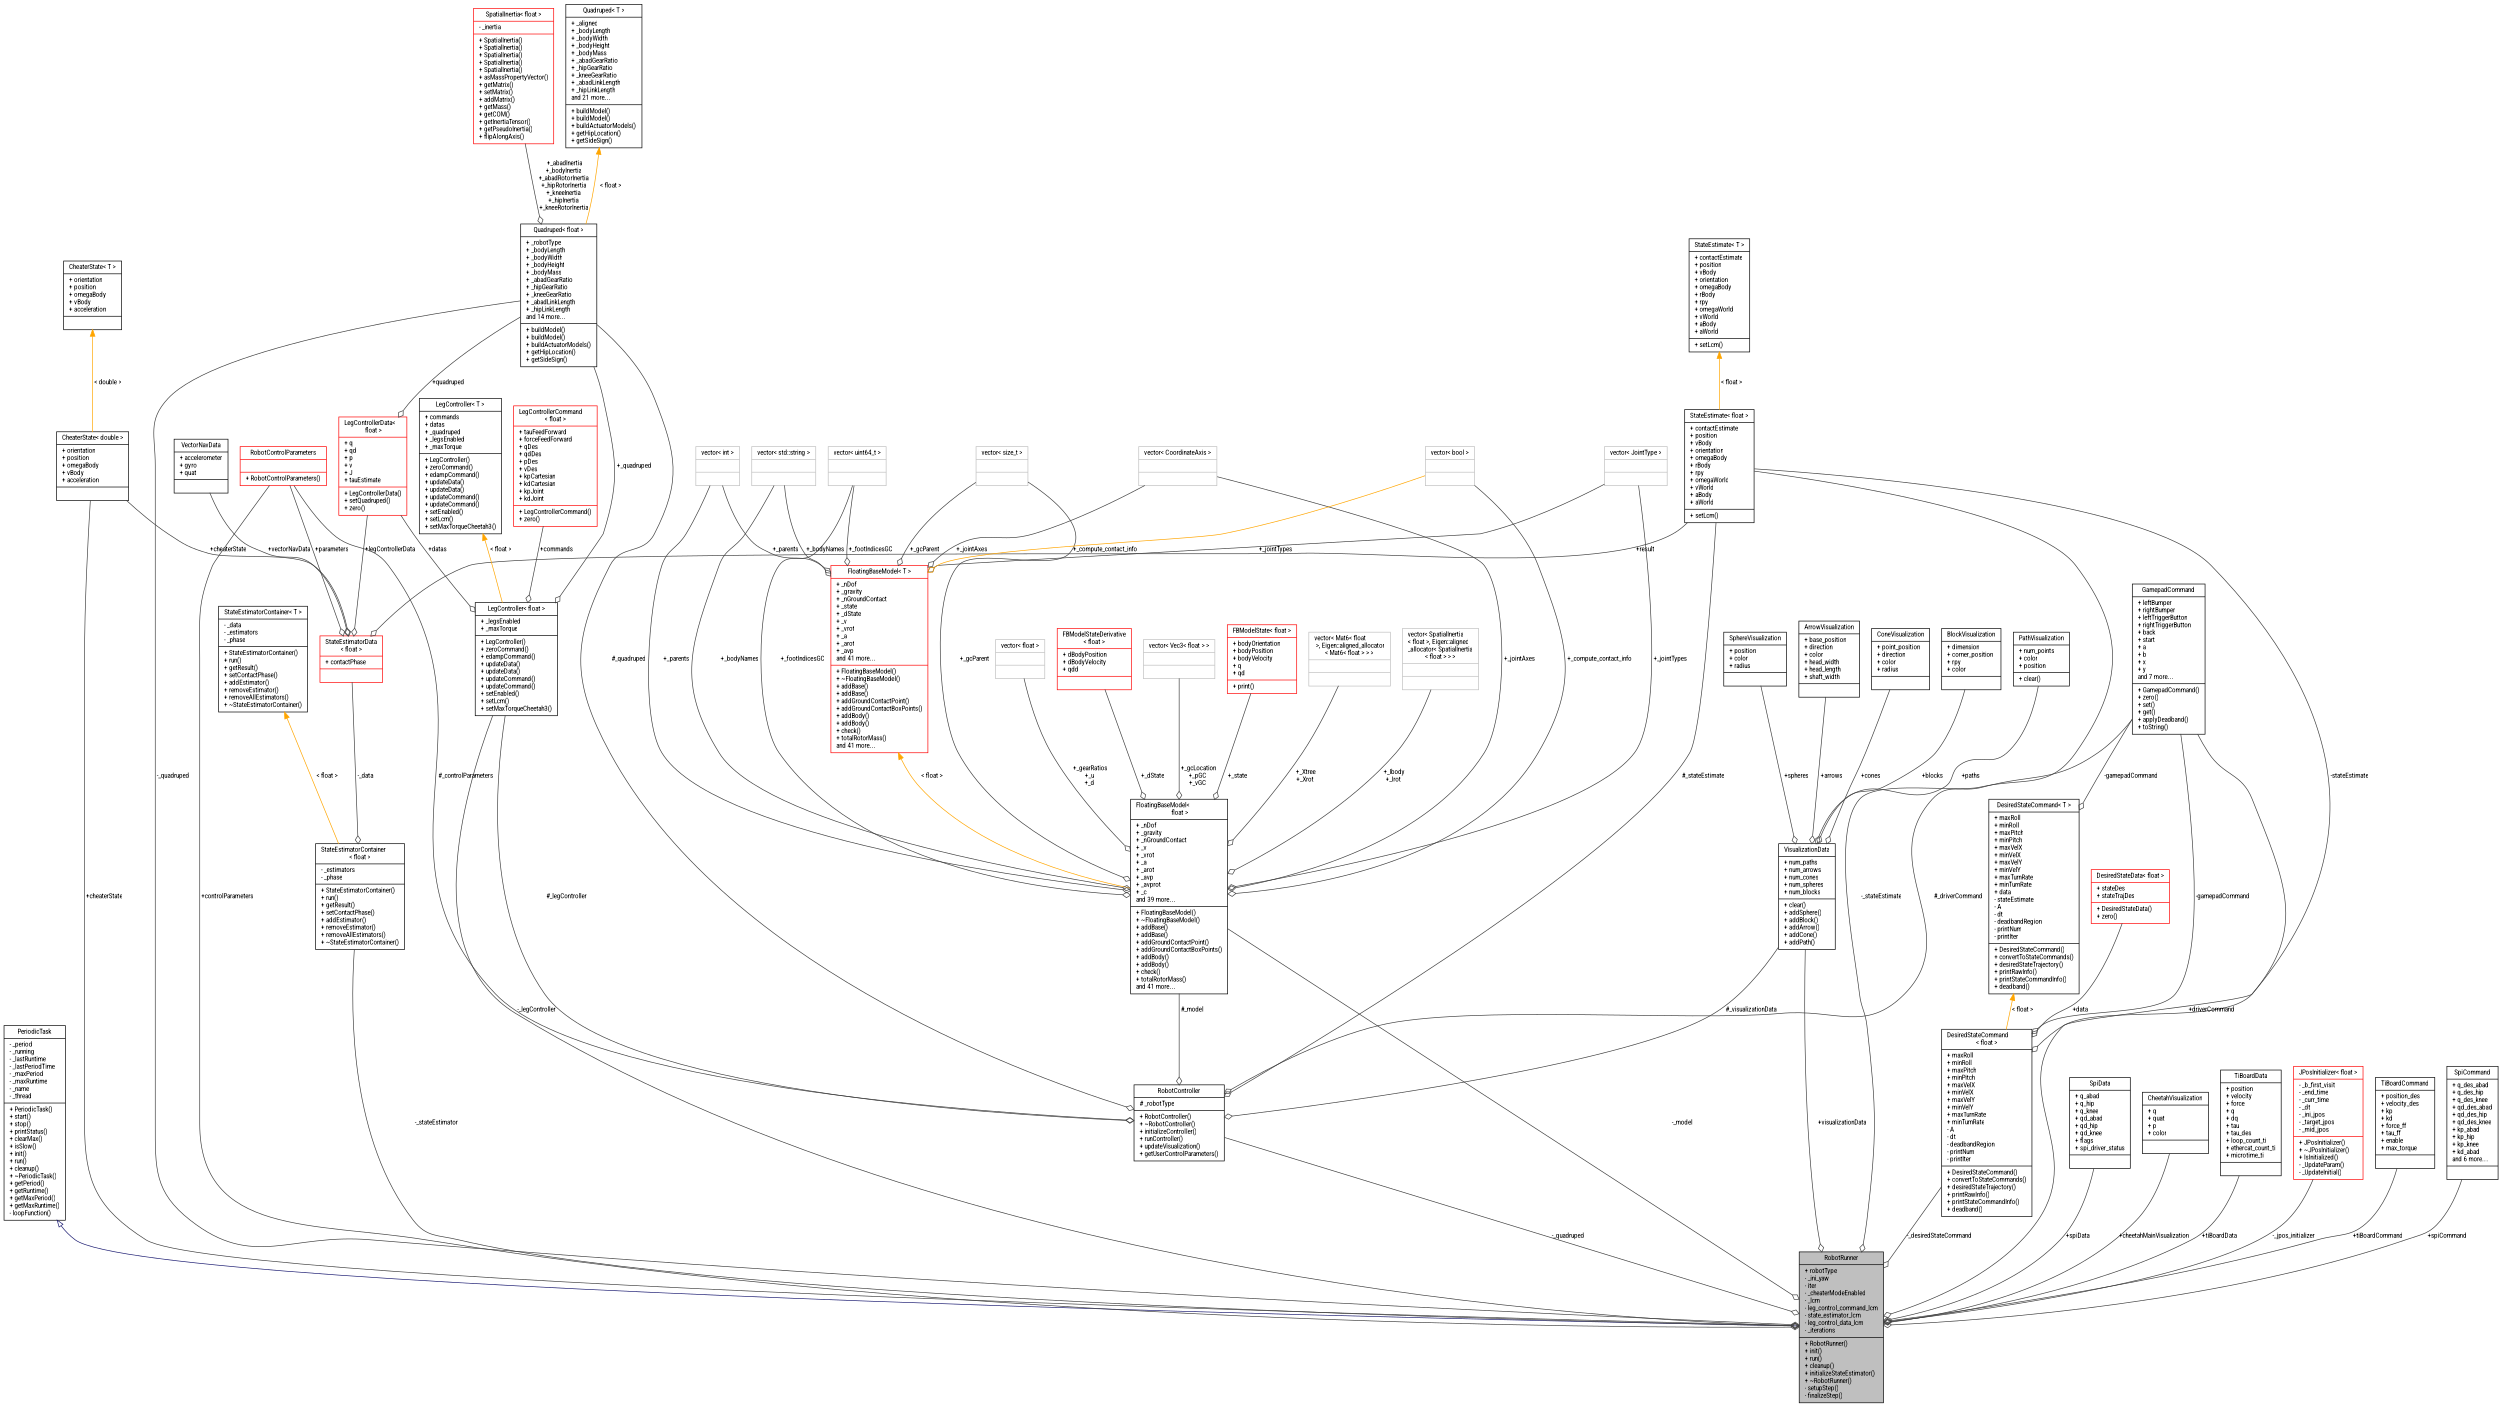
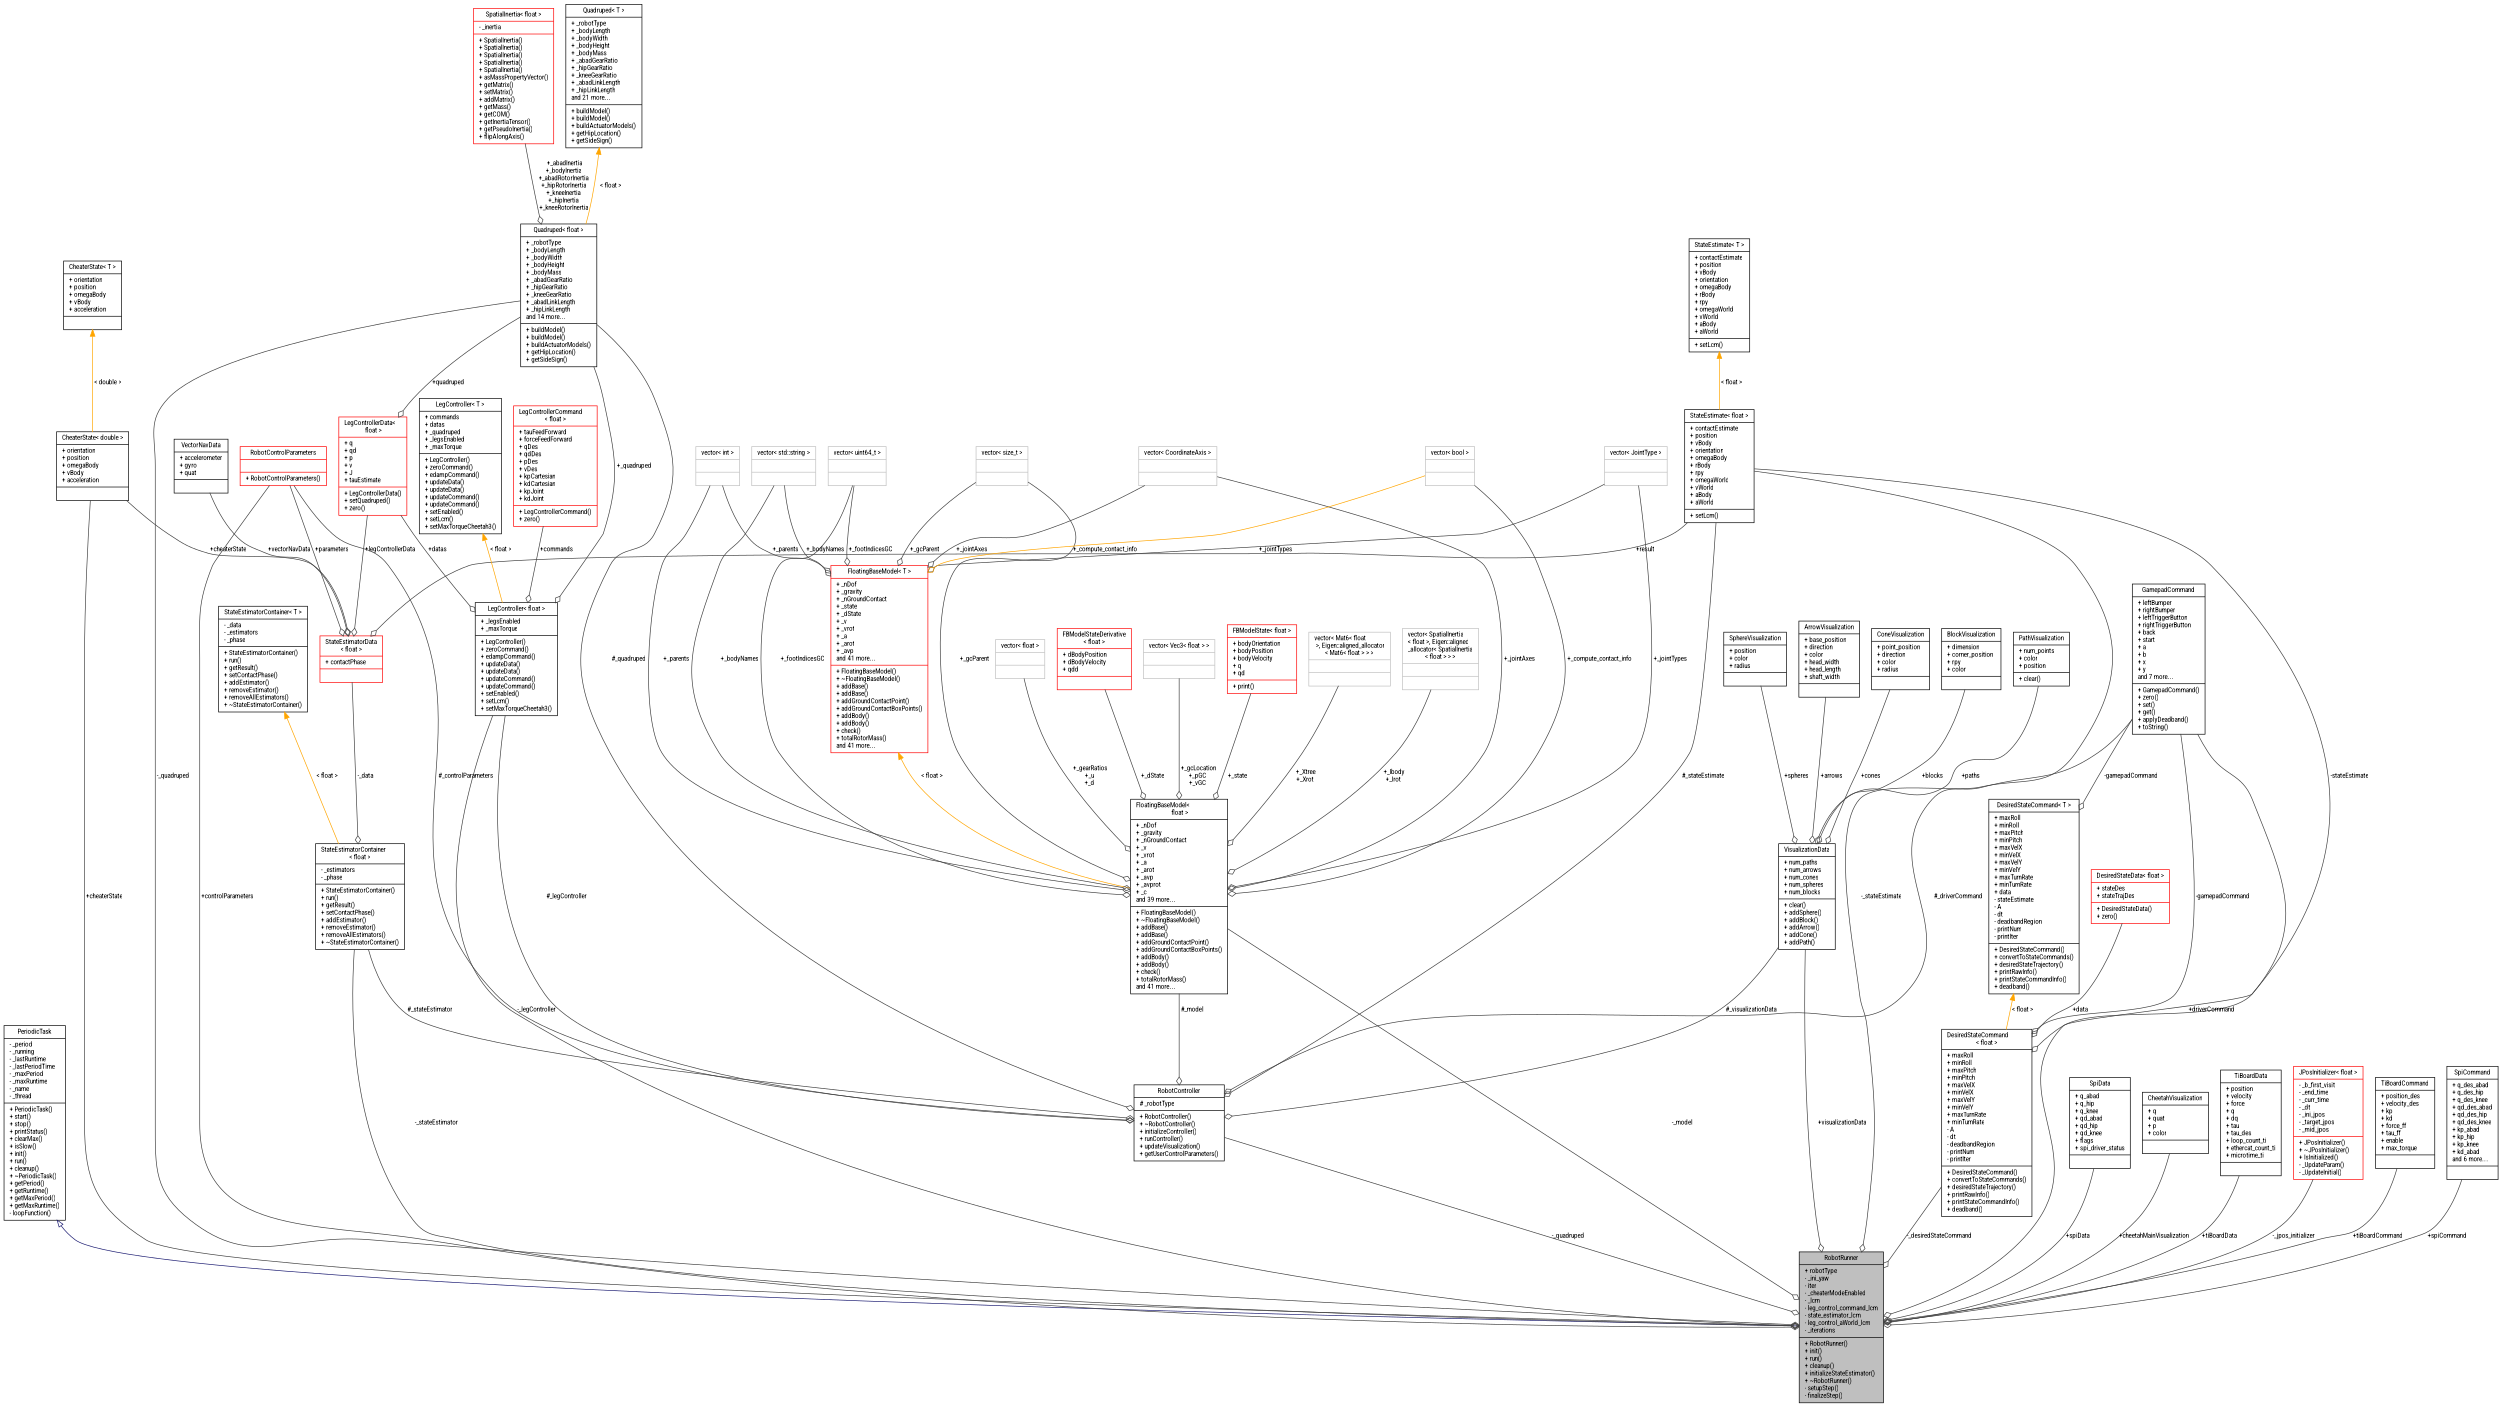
(585, 24) -> (589, 24)
none -> (666, 1069)
(1834, 1323) -> (1838, 1323)
